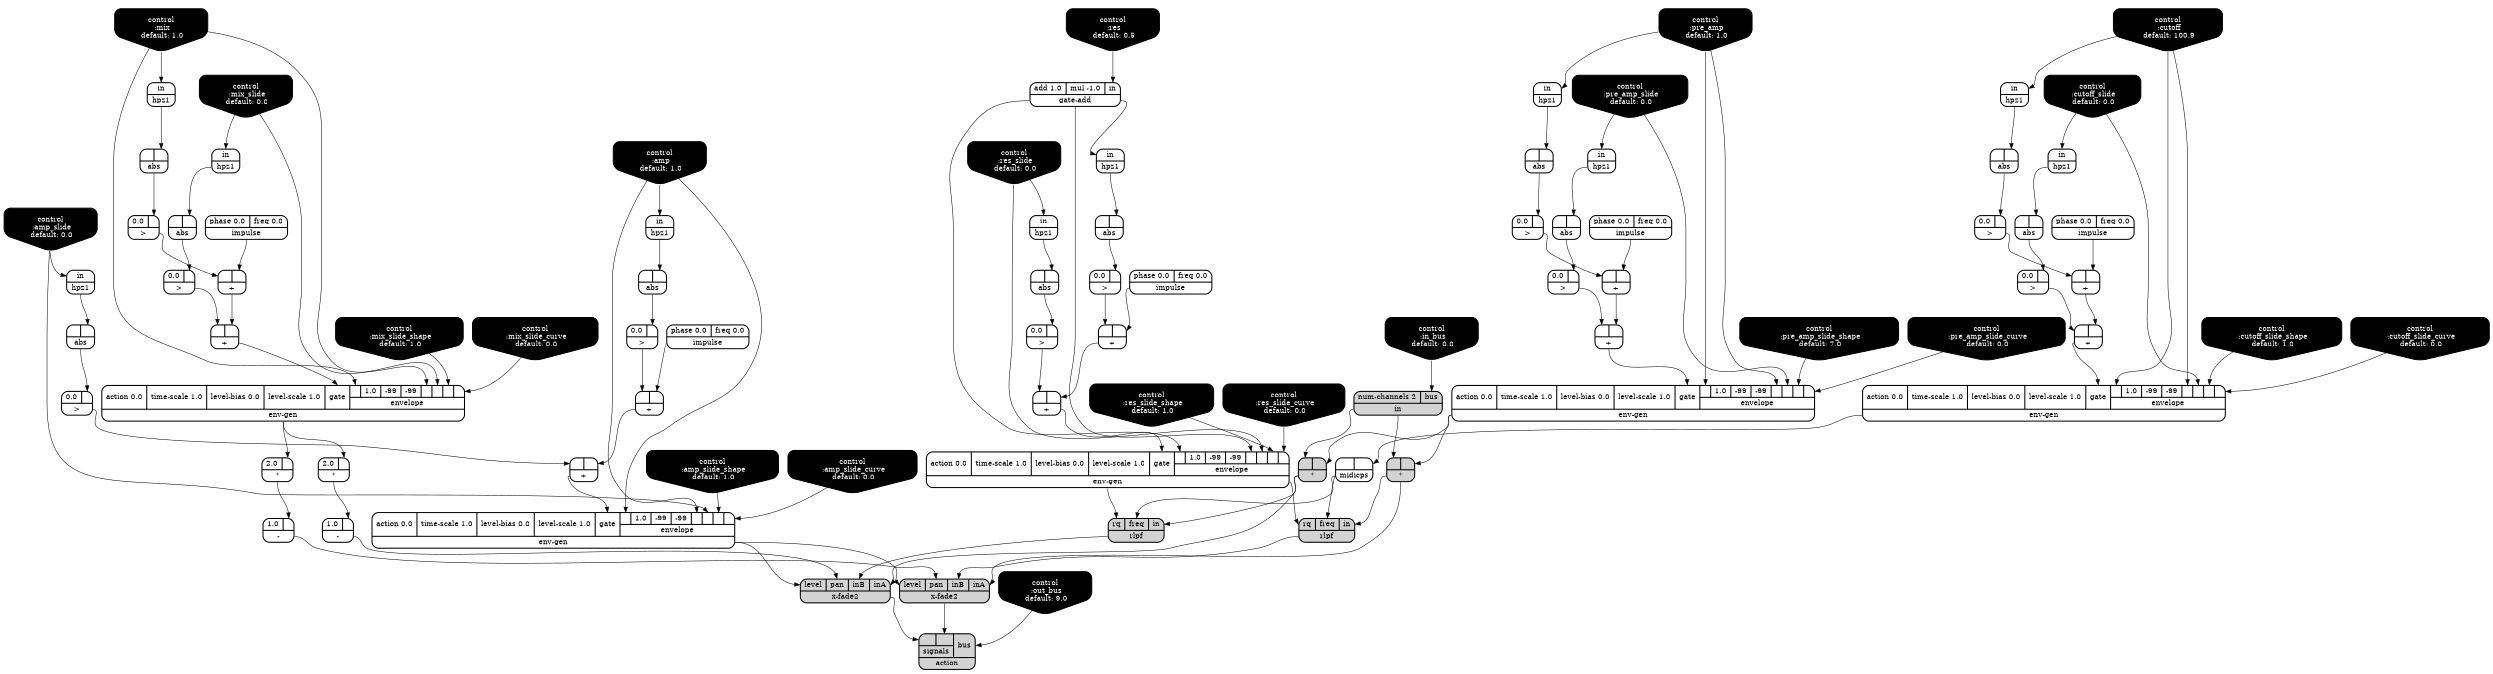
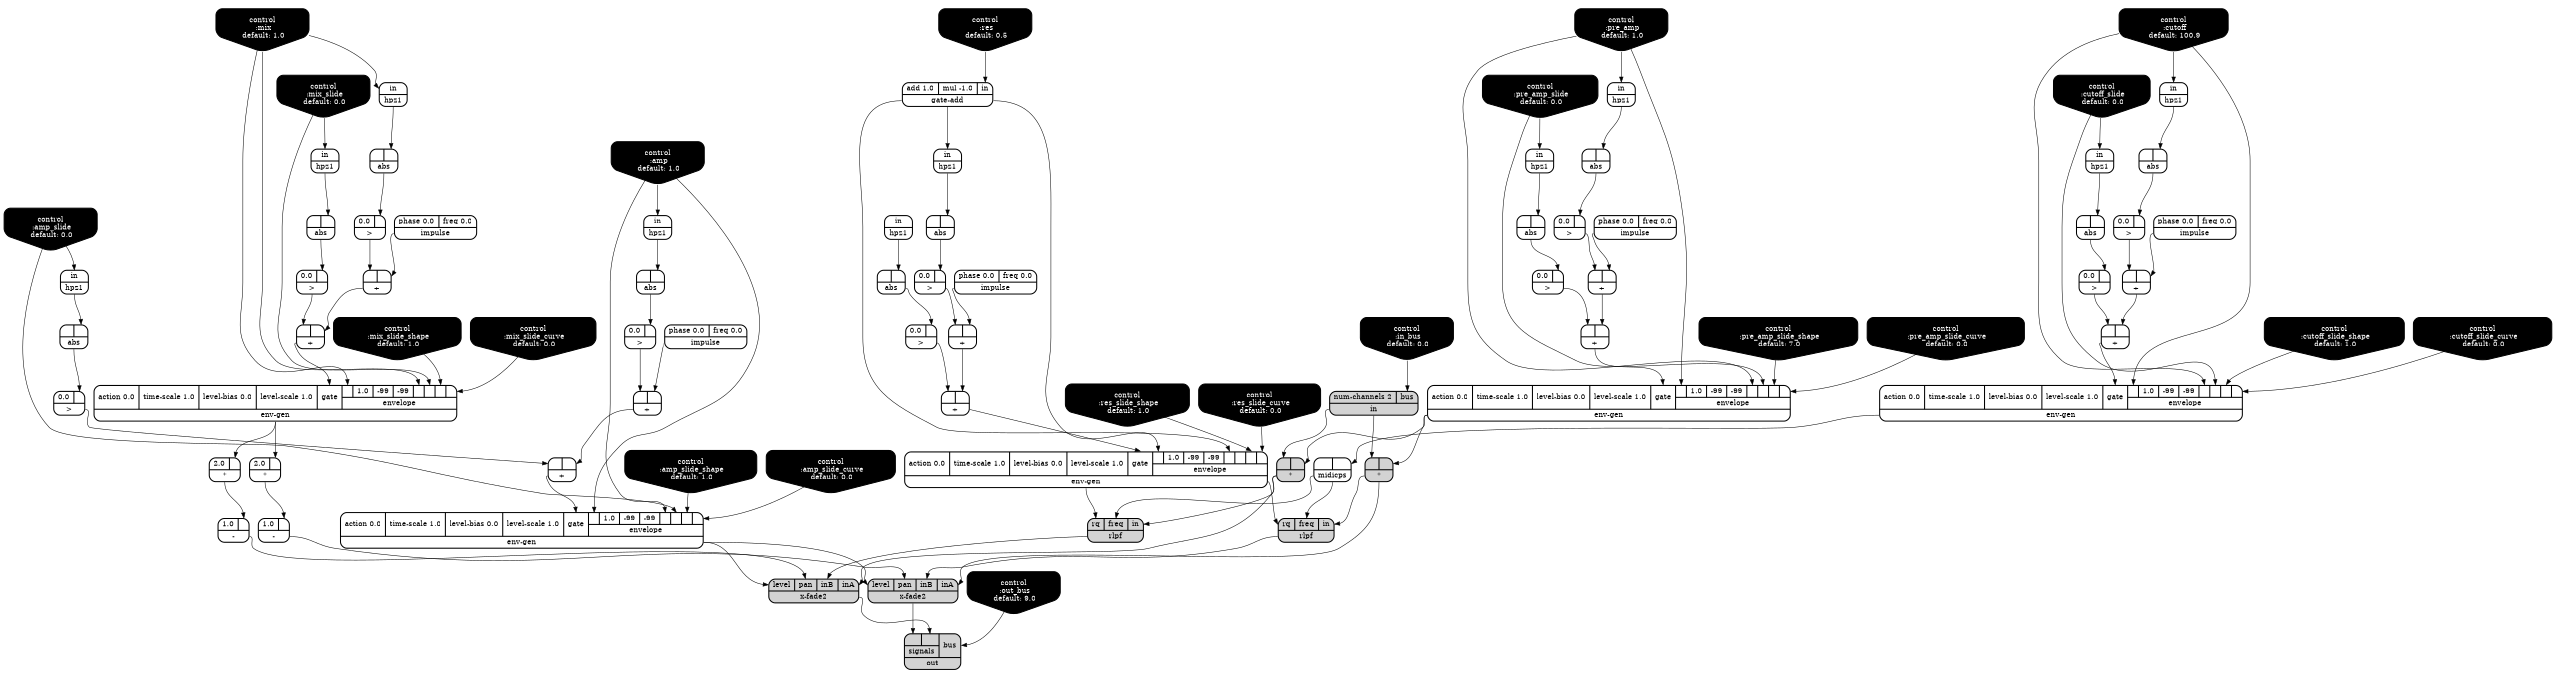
(1014, 161) -> none
(947, 663) -> (933, 663)
